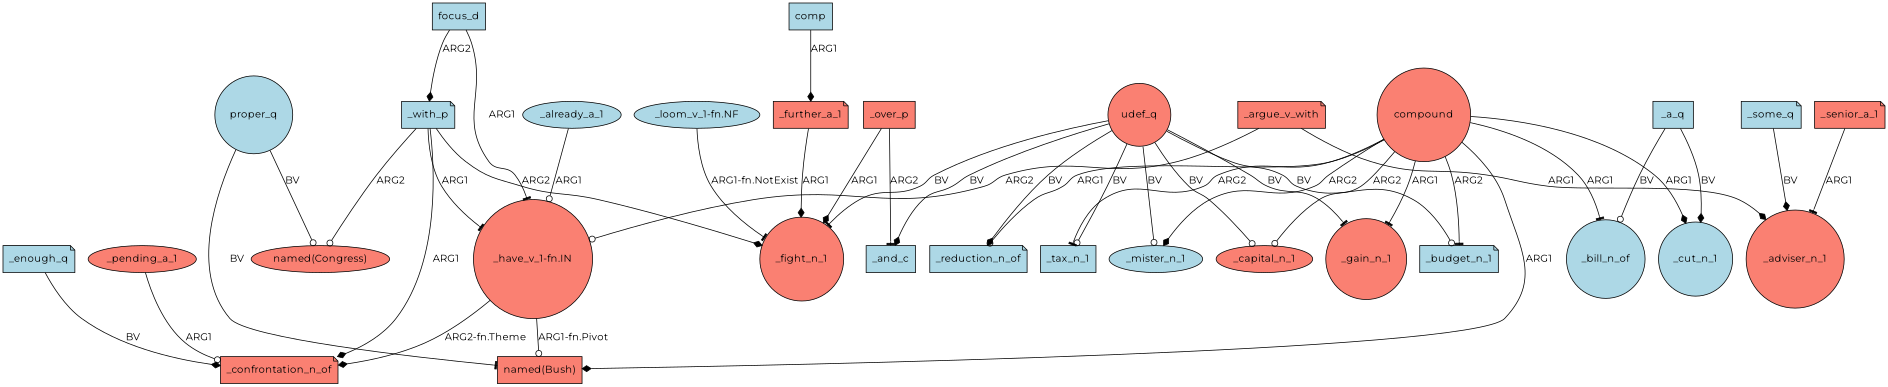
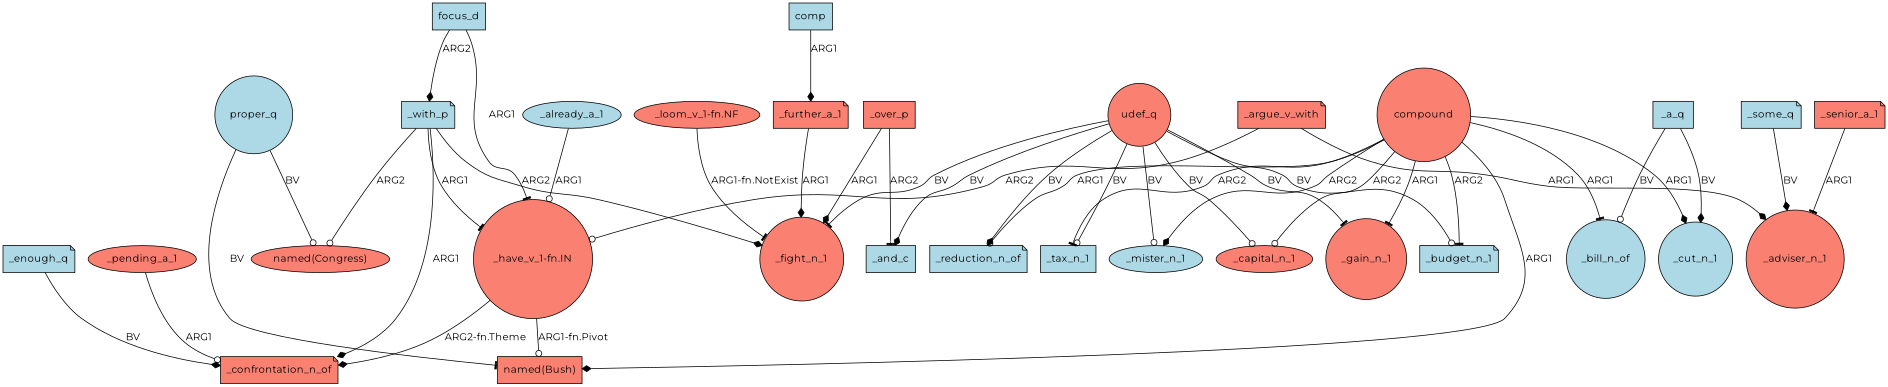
(697, 115) -> (697, 115)
